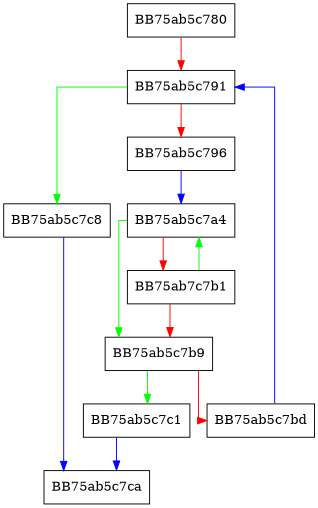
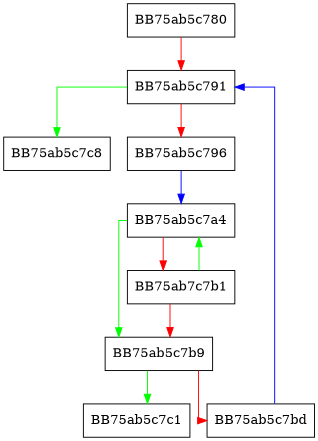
(97, 487) -> none
